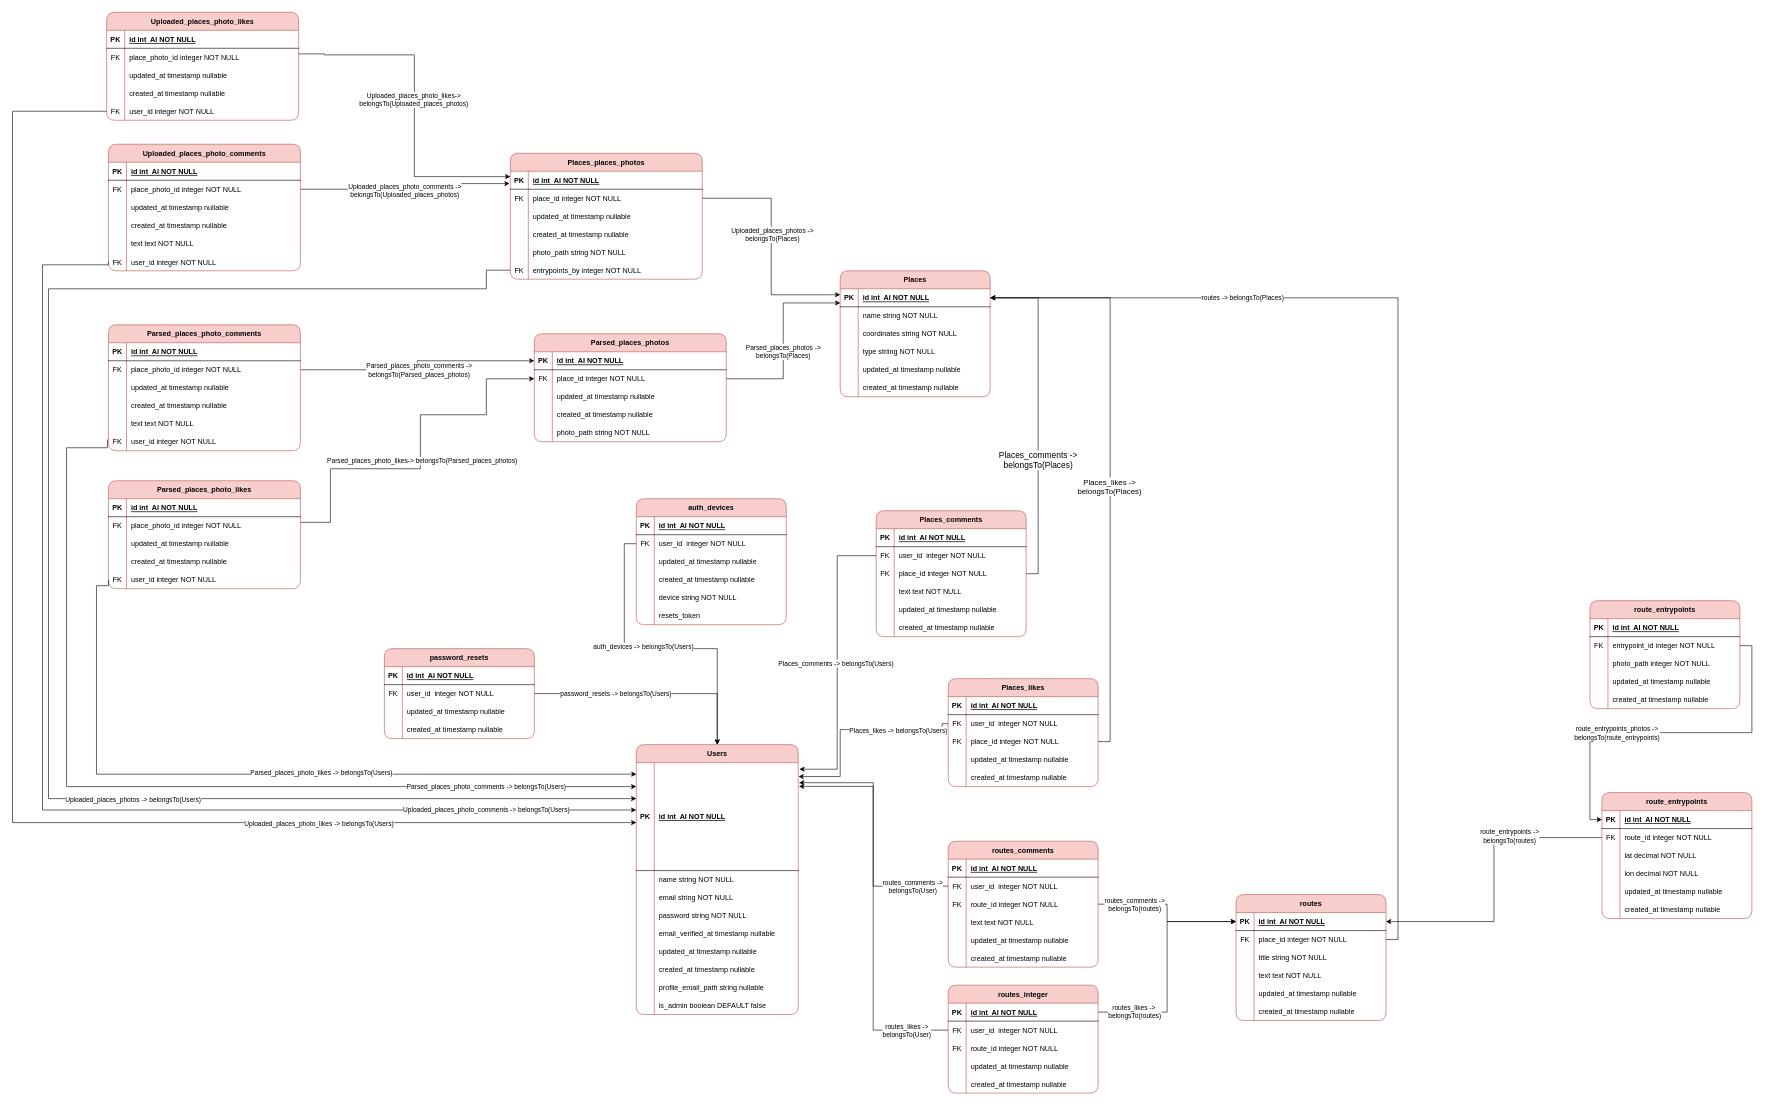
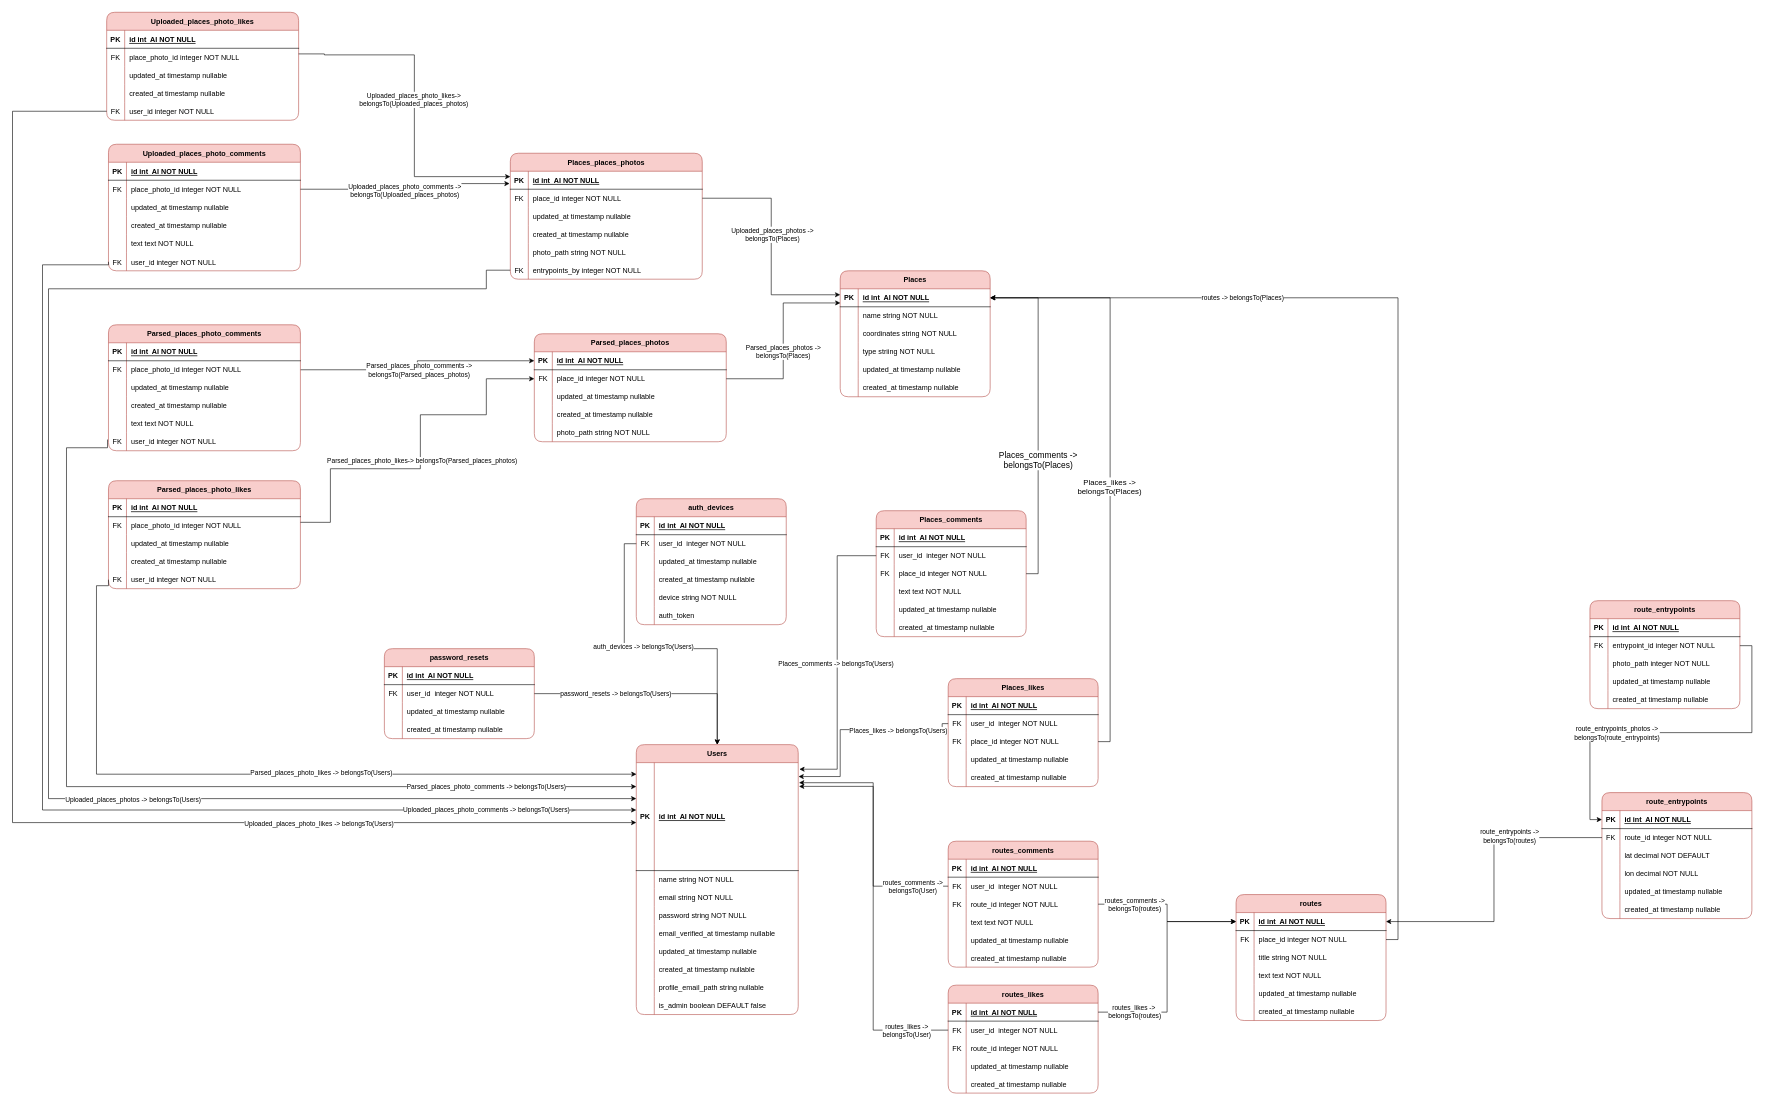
(683, 616) -> (679, 616)
(1660, 856) -> (1666, 856)
(1023, 995) -> (1023, 995)
